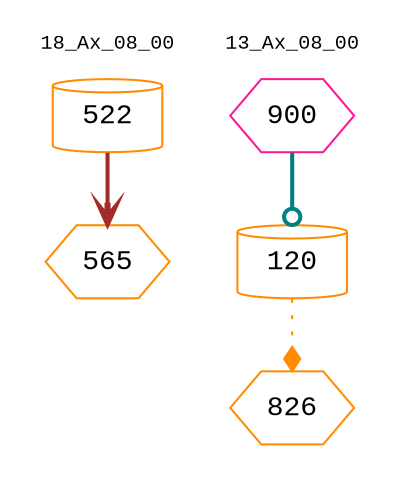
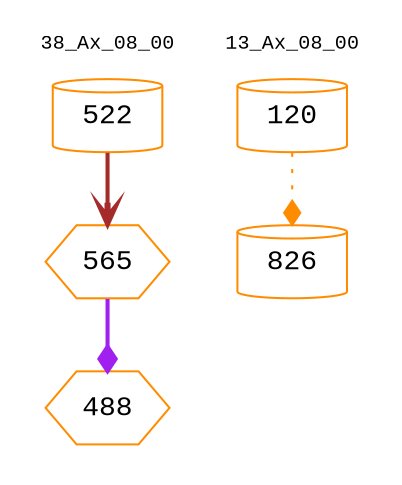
(109, 44) -> (109, 44)
(292, 116) -> none
none -> (108, 408)
(292, 408) -> (292, 262)
